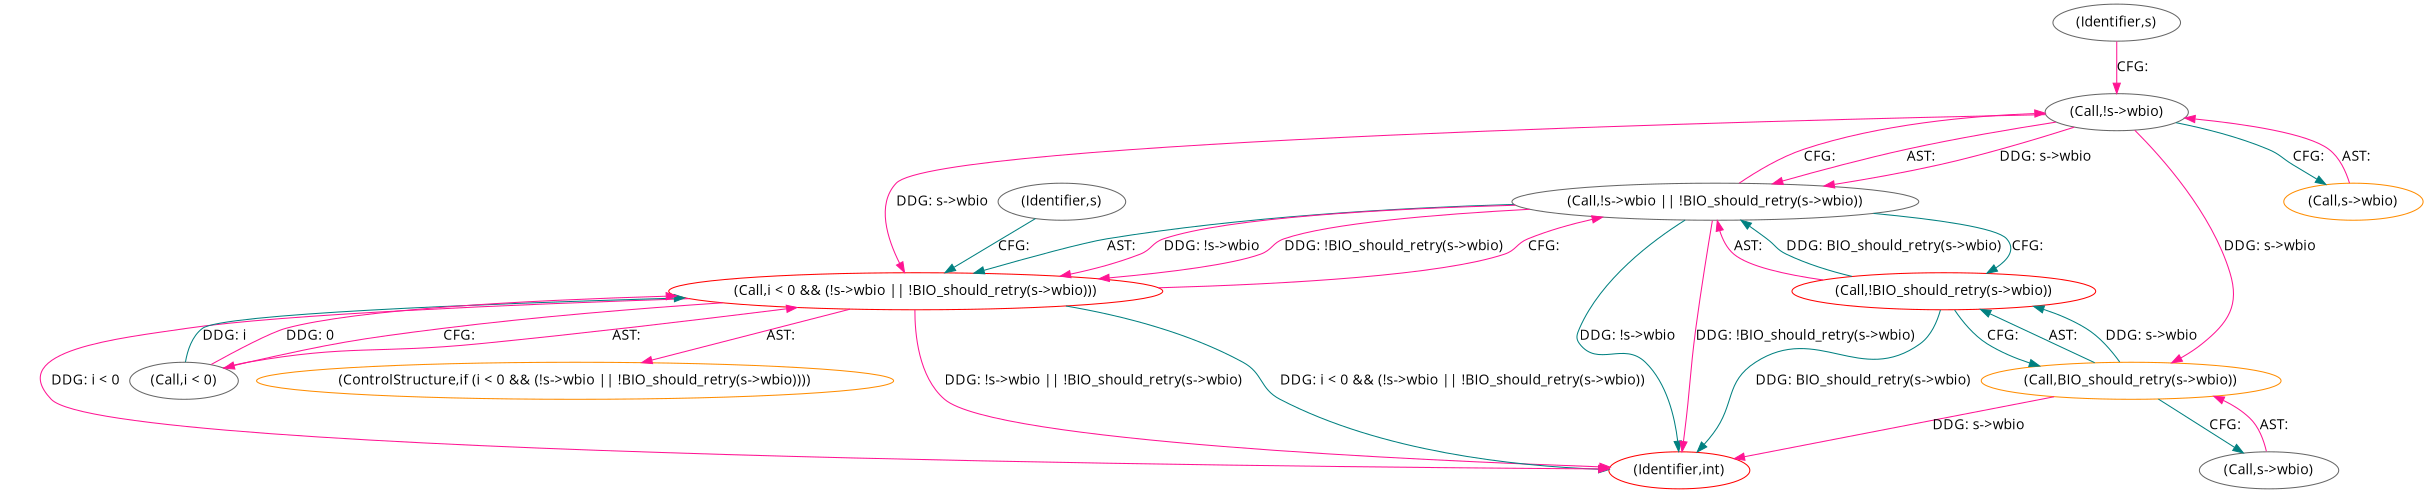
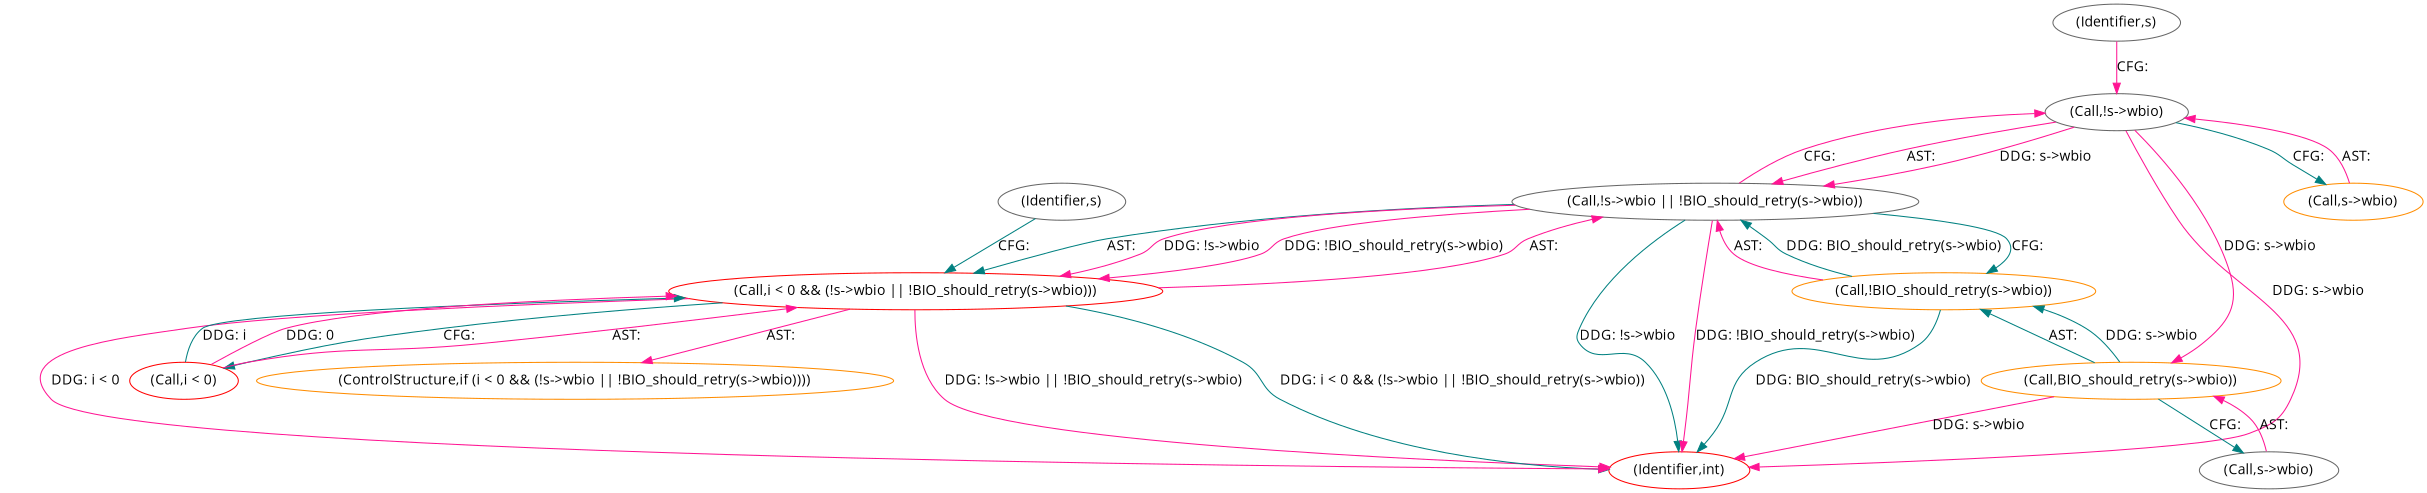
(1427, 134) -> (2199, 442)
(1546, 246) -> (1546, 246)
(1944, 291) -> (1944, 291)
(477, 324) -> (477, 324)
(1987, 344) -> none
(184, 381) -> (184, 381)
